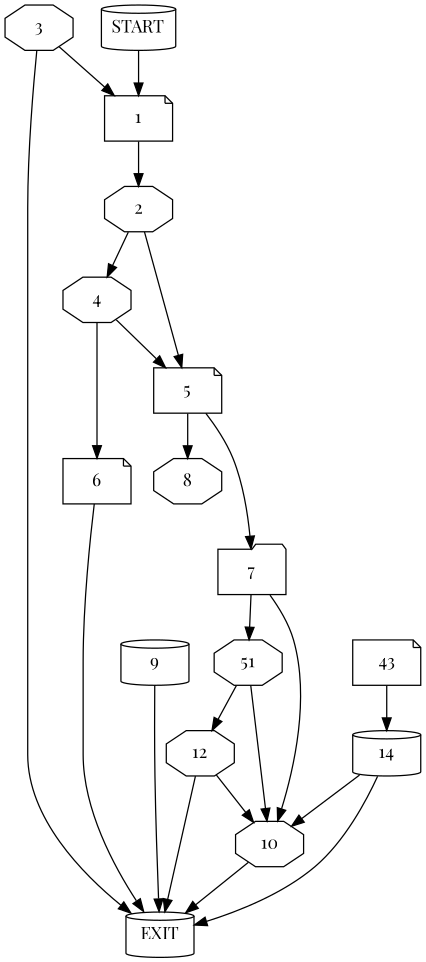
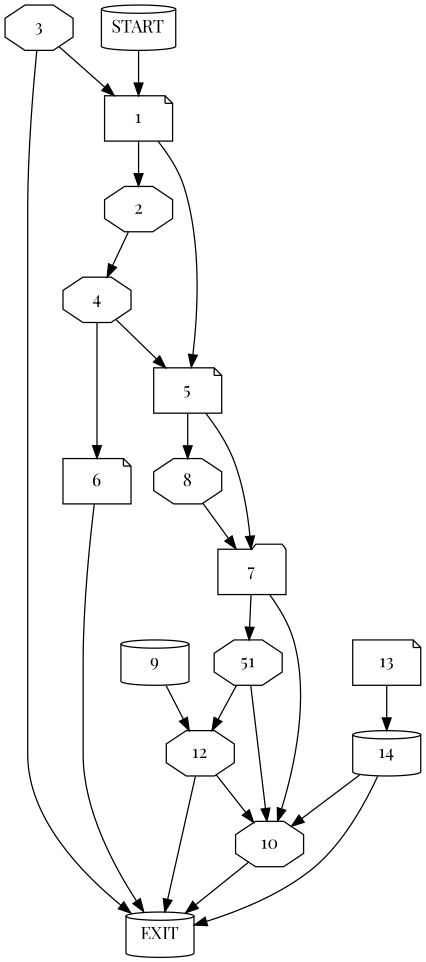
(161, 294) -> (195, 244)
none -> (216, 521)
(387, 663) -> (387, 663)
(155, 792) -> (175, 702)
